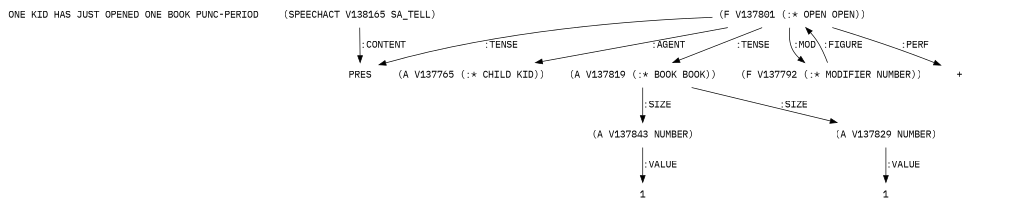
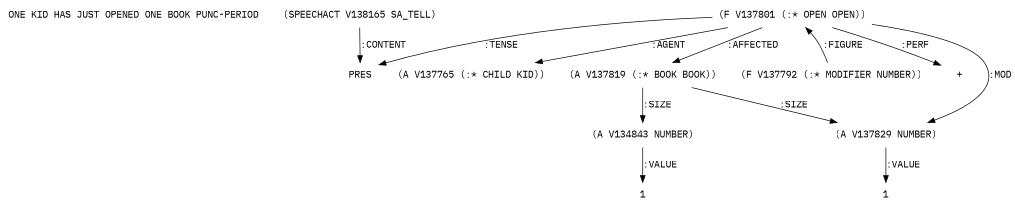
(791, 44) -> (972, 52)
(753, 45) -> (753, 45)
(643, 135) -> (643, 135)
